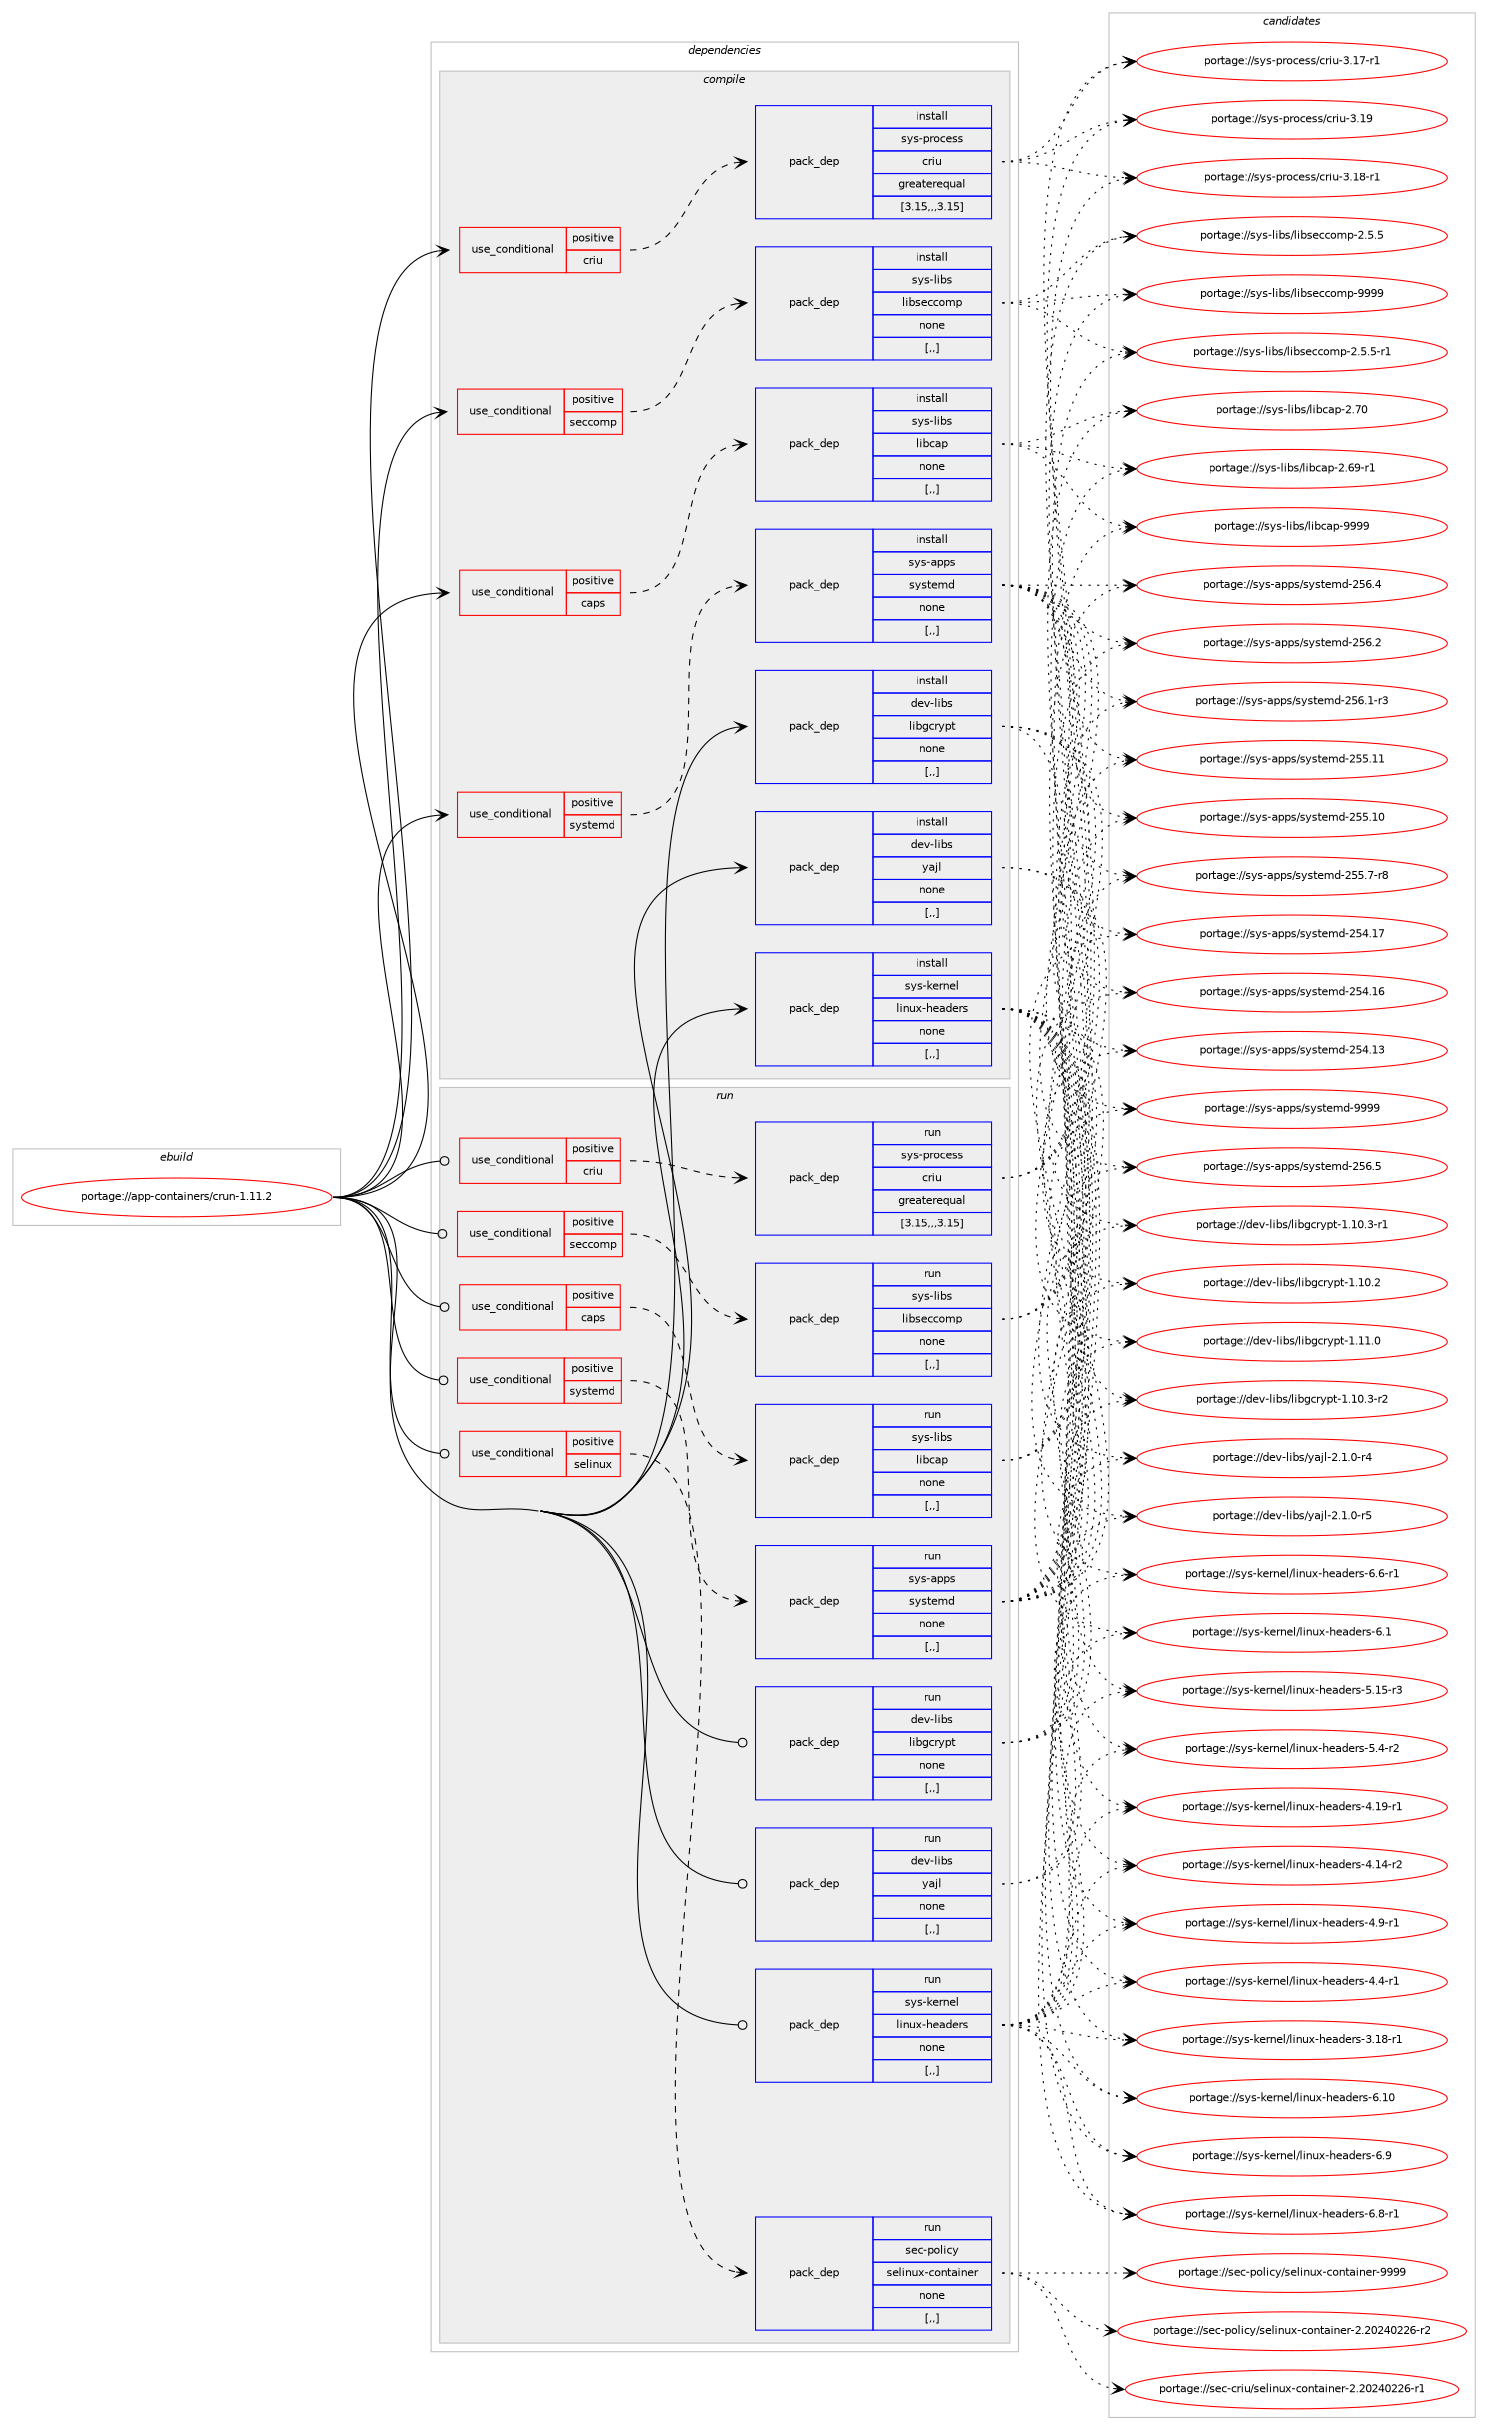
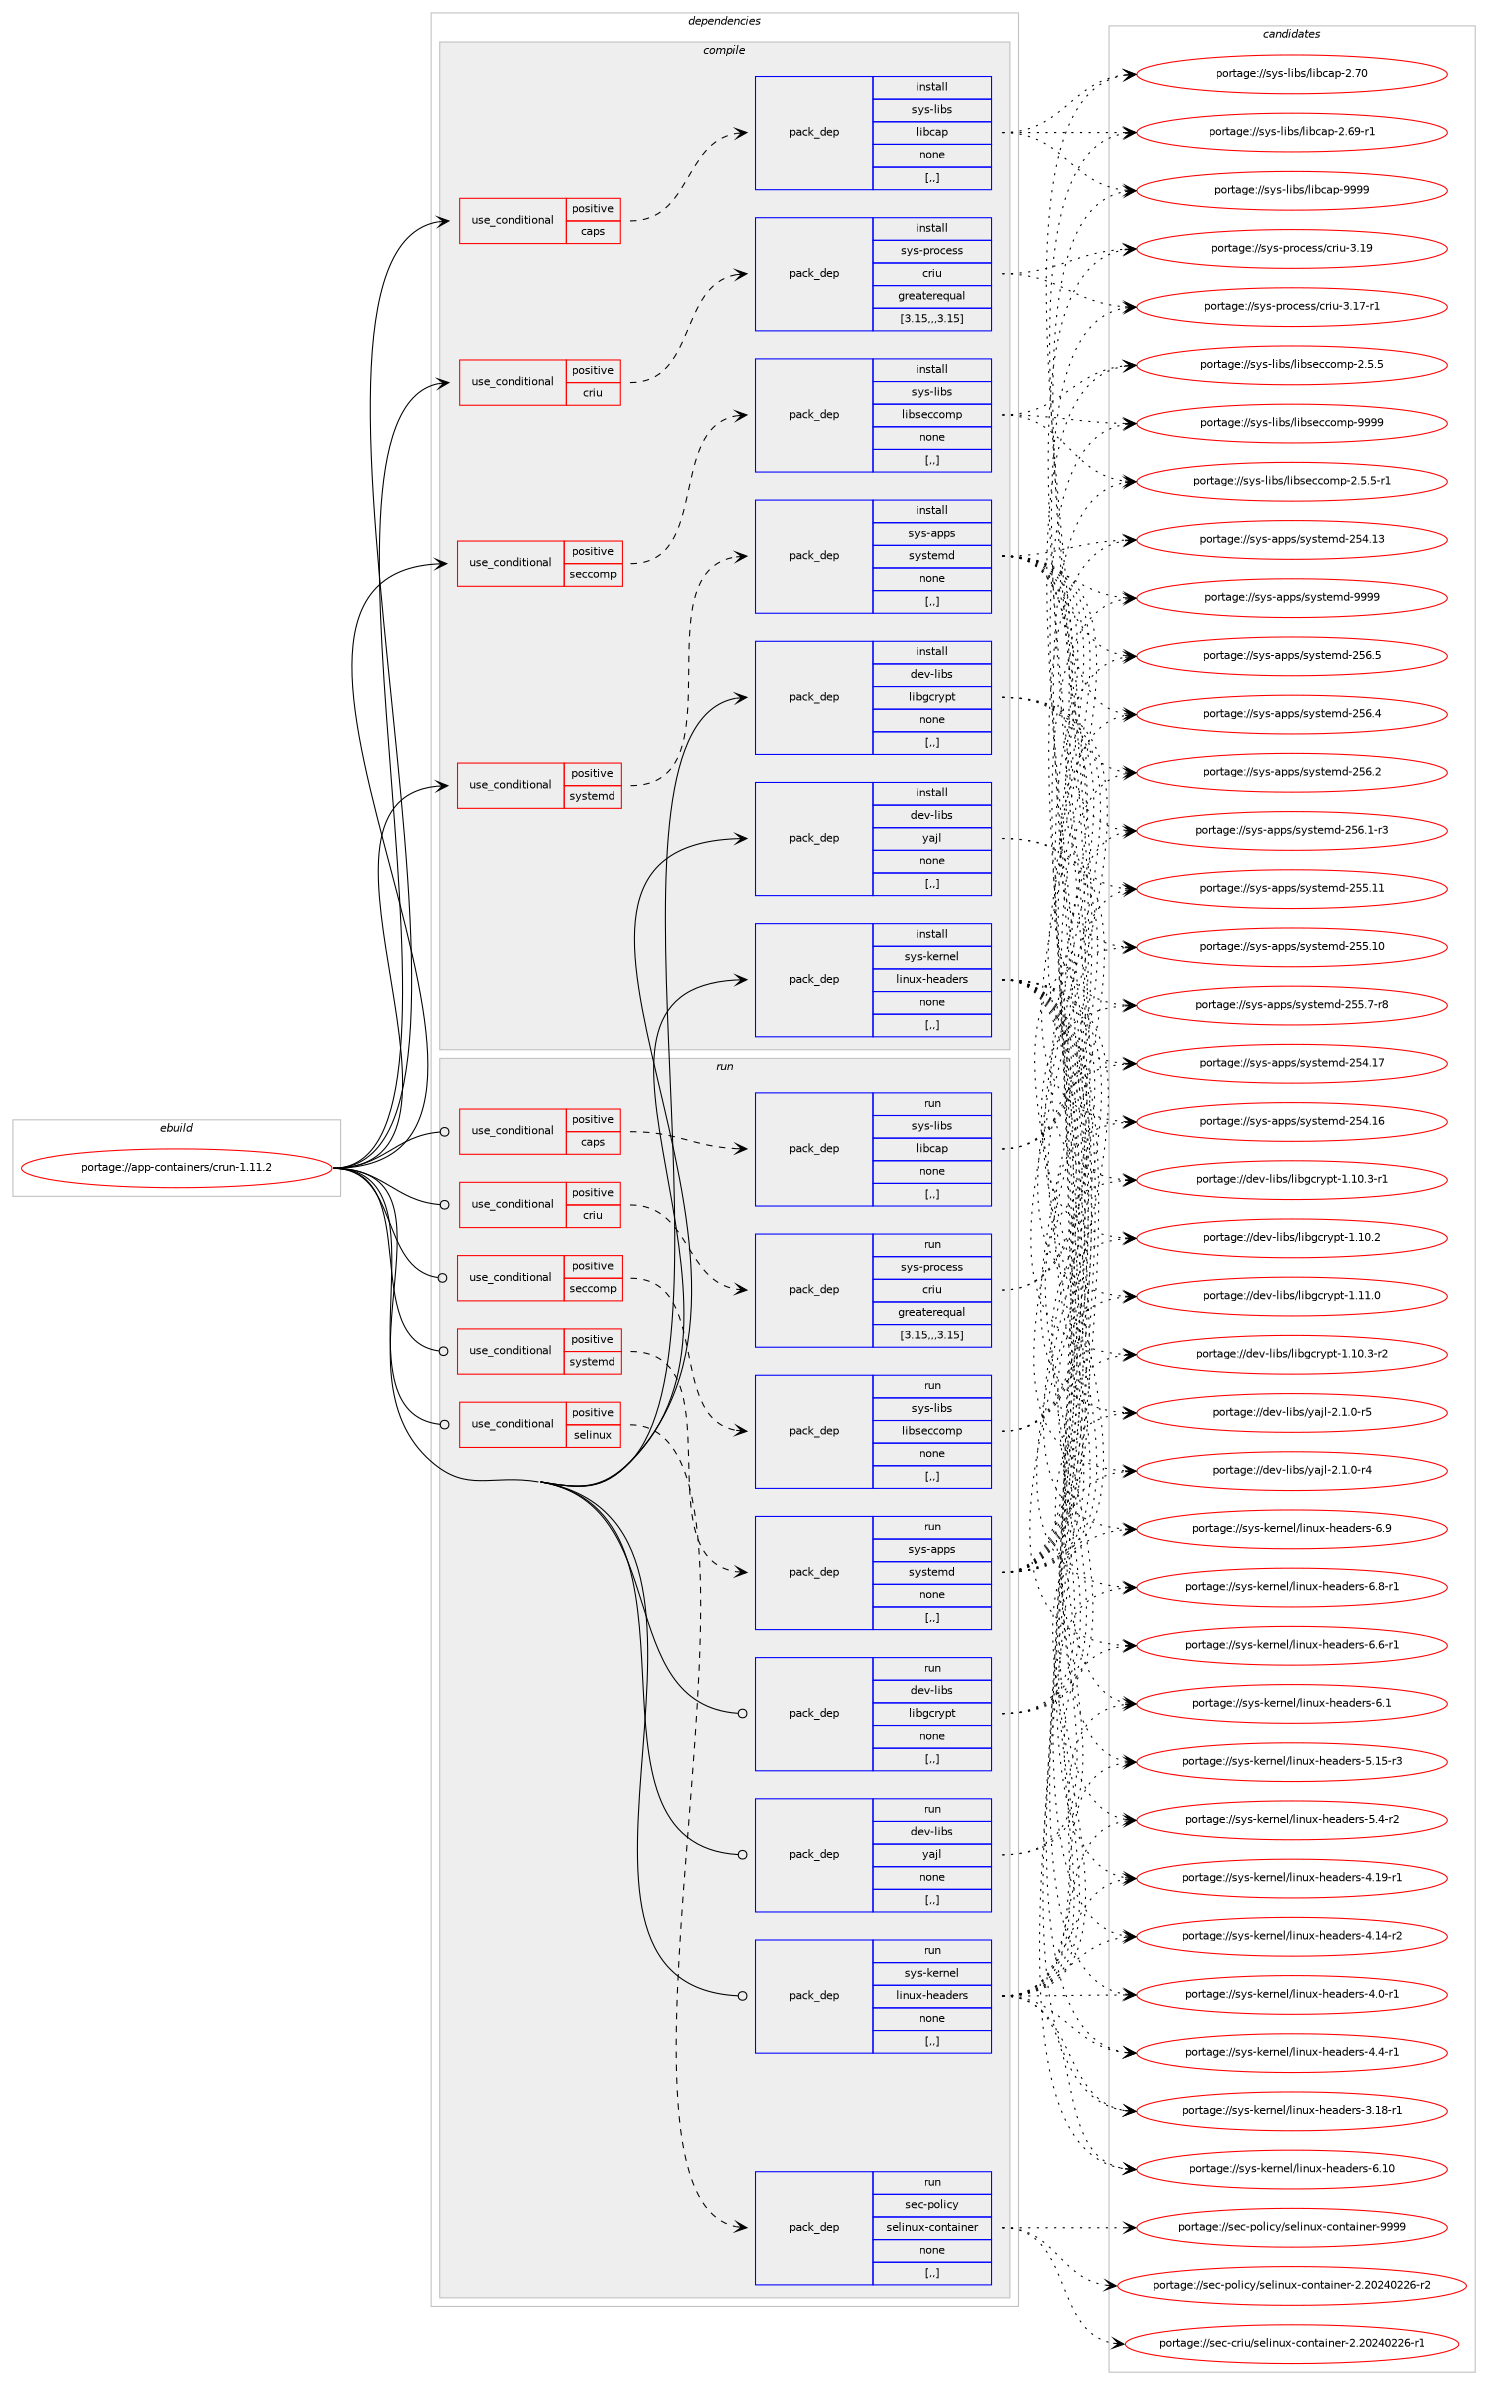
(1292, 178) -> none
(1292, 1924) -> (1292, 1995)
